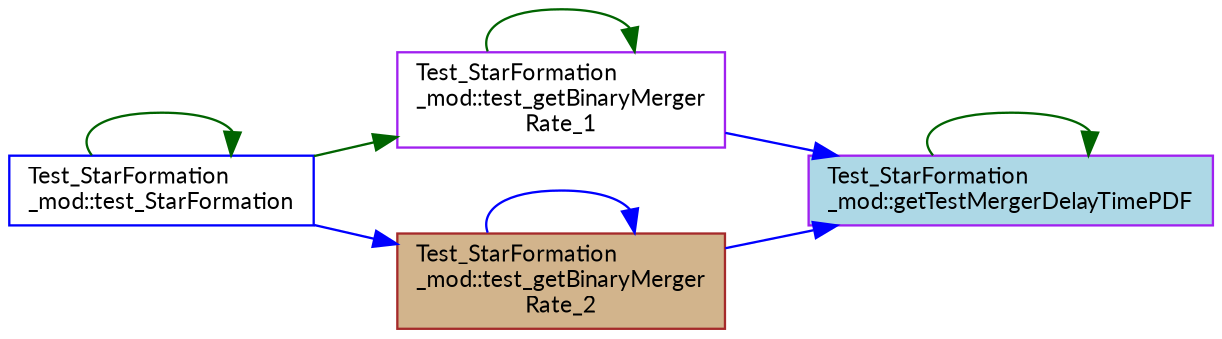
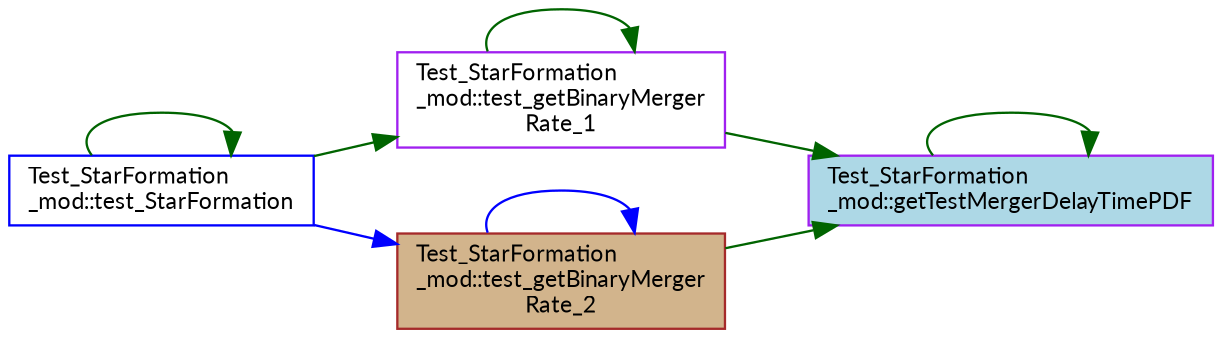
(769, 142) -> (769, 142)
(769, 239) -> (769, 239)
